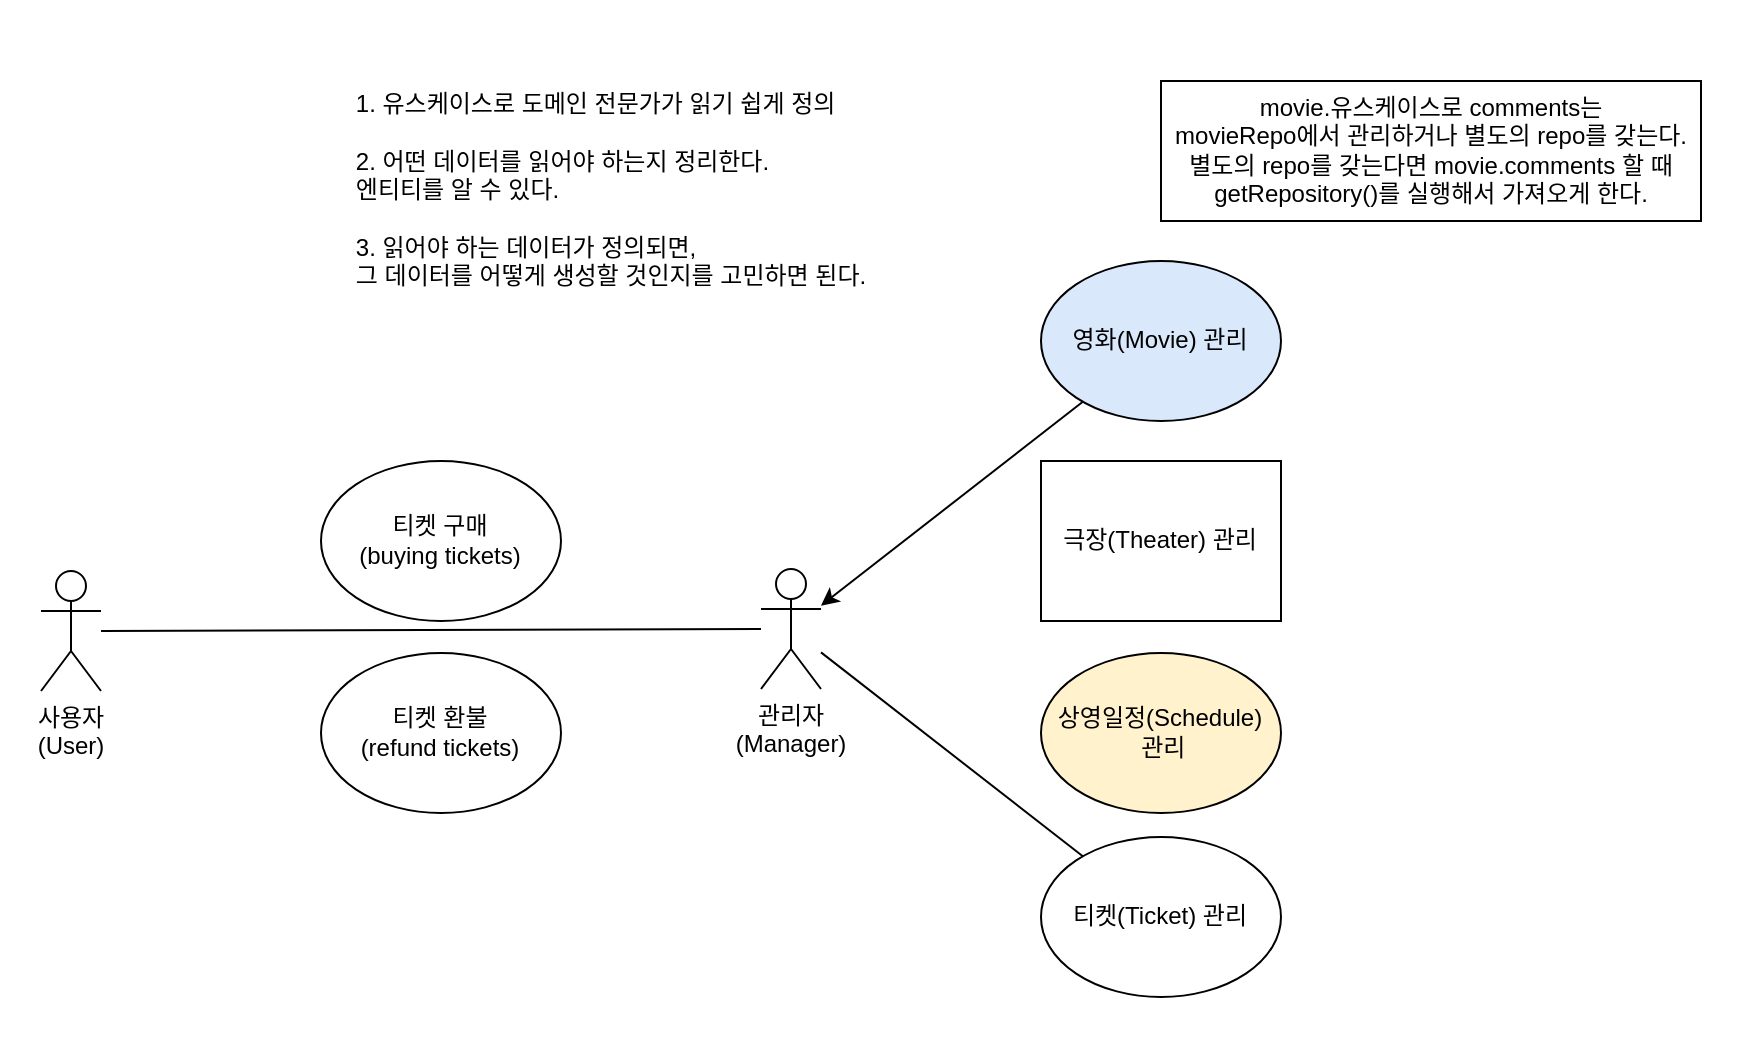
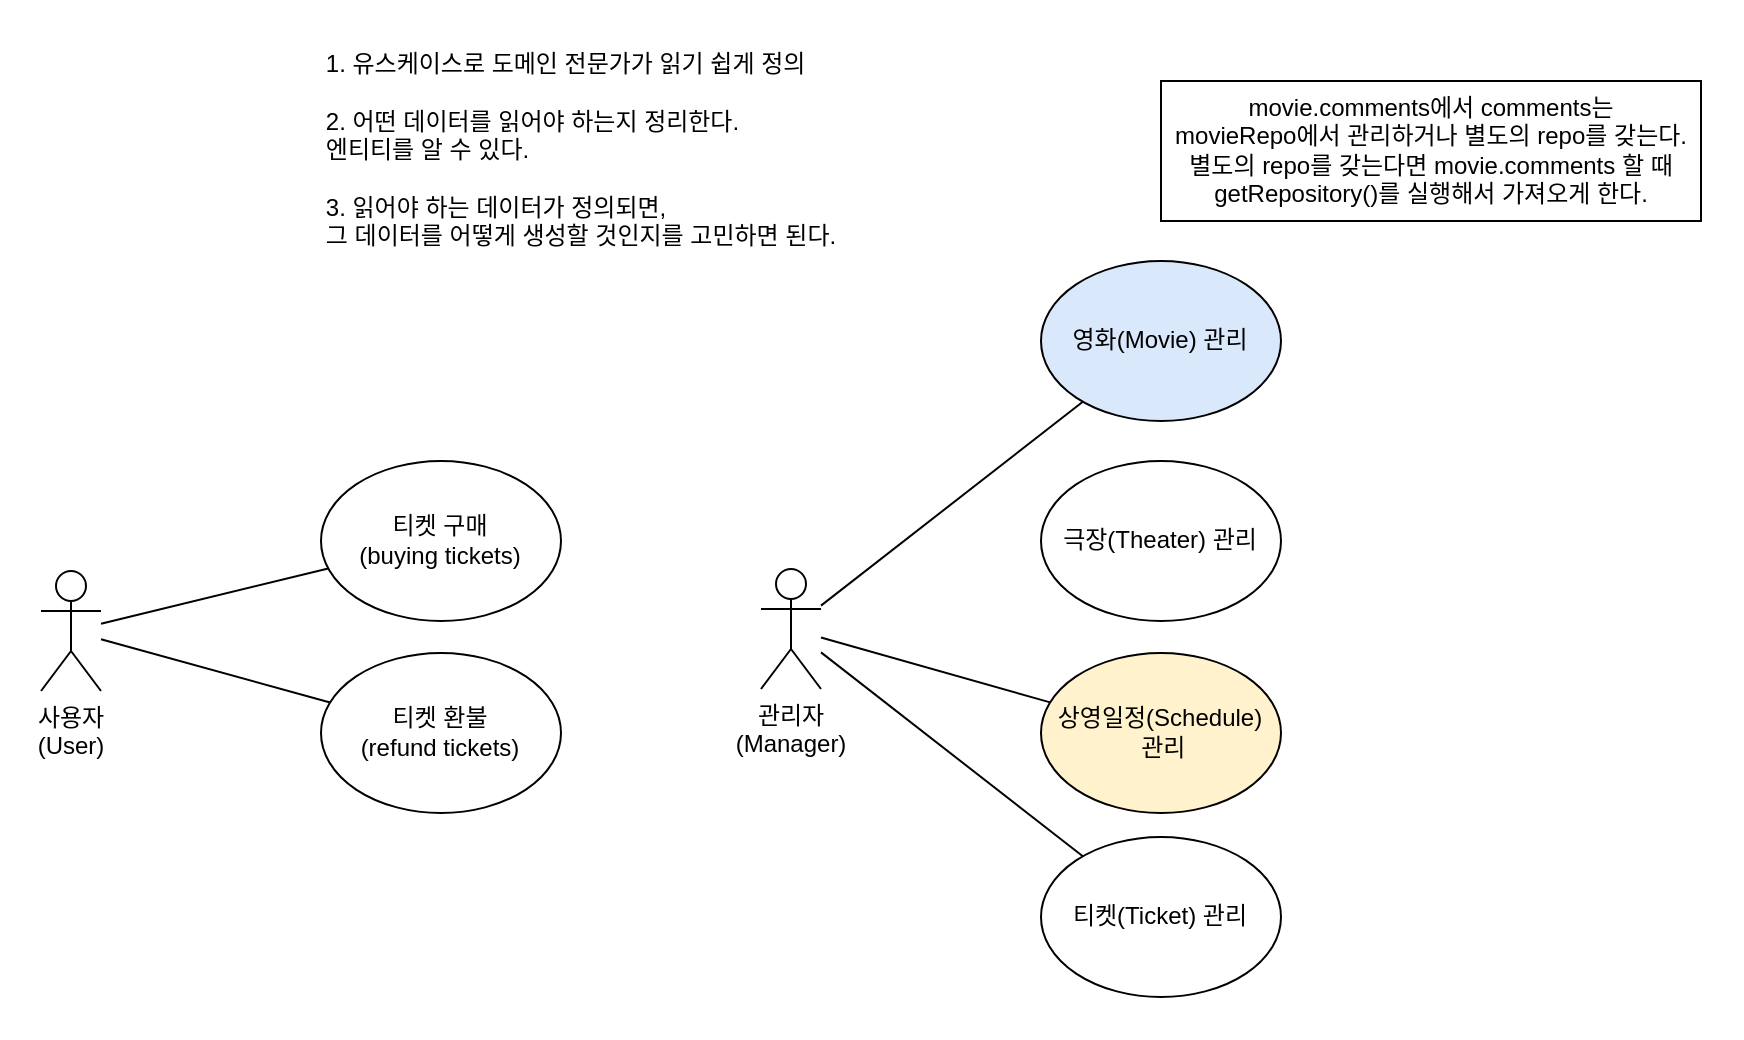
(1432, 151) -> (1432, 151)
(611, 191) -> (581, 151)
(1161, 541) -> (1161, 541)
none -> (214, 596)
(833, 597) -> (827, 601)
(431, 630) -> (215, 671)
none -> (936, 670)
